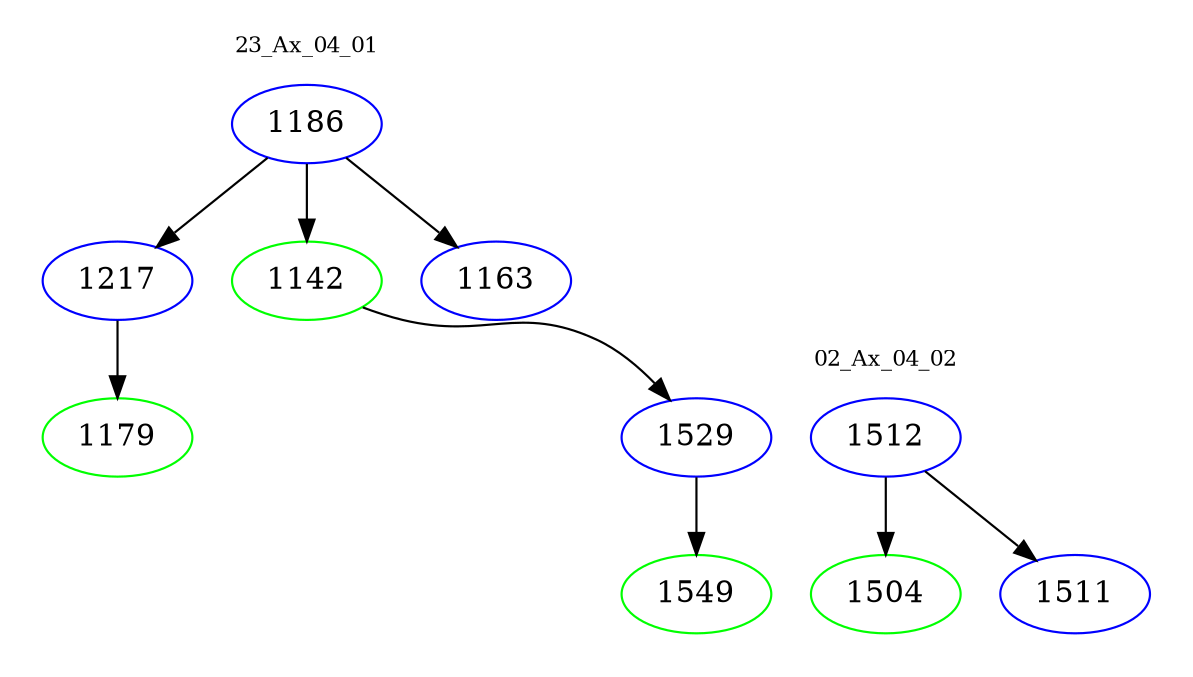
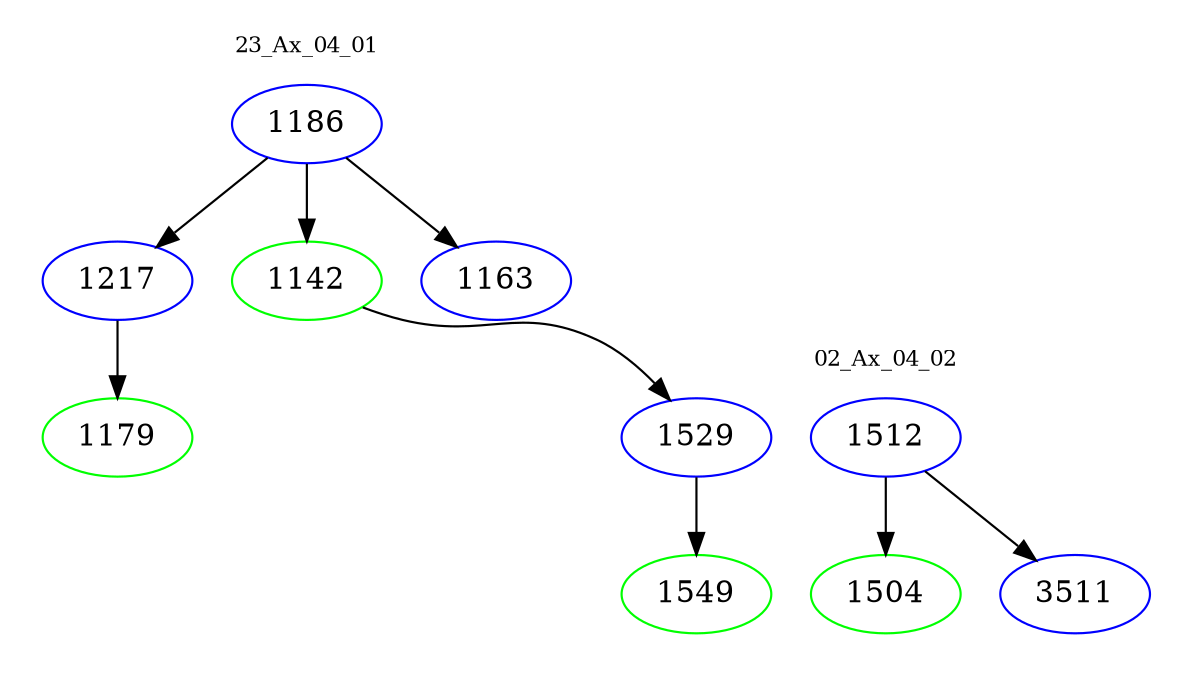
(1075, 594) -> (1075, 594)
